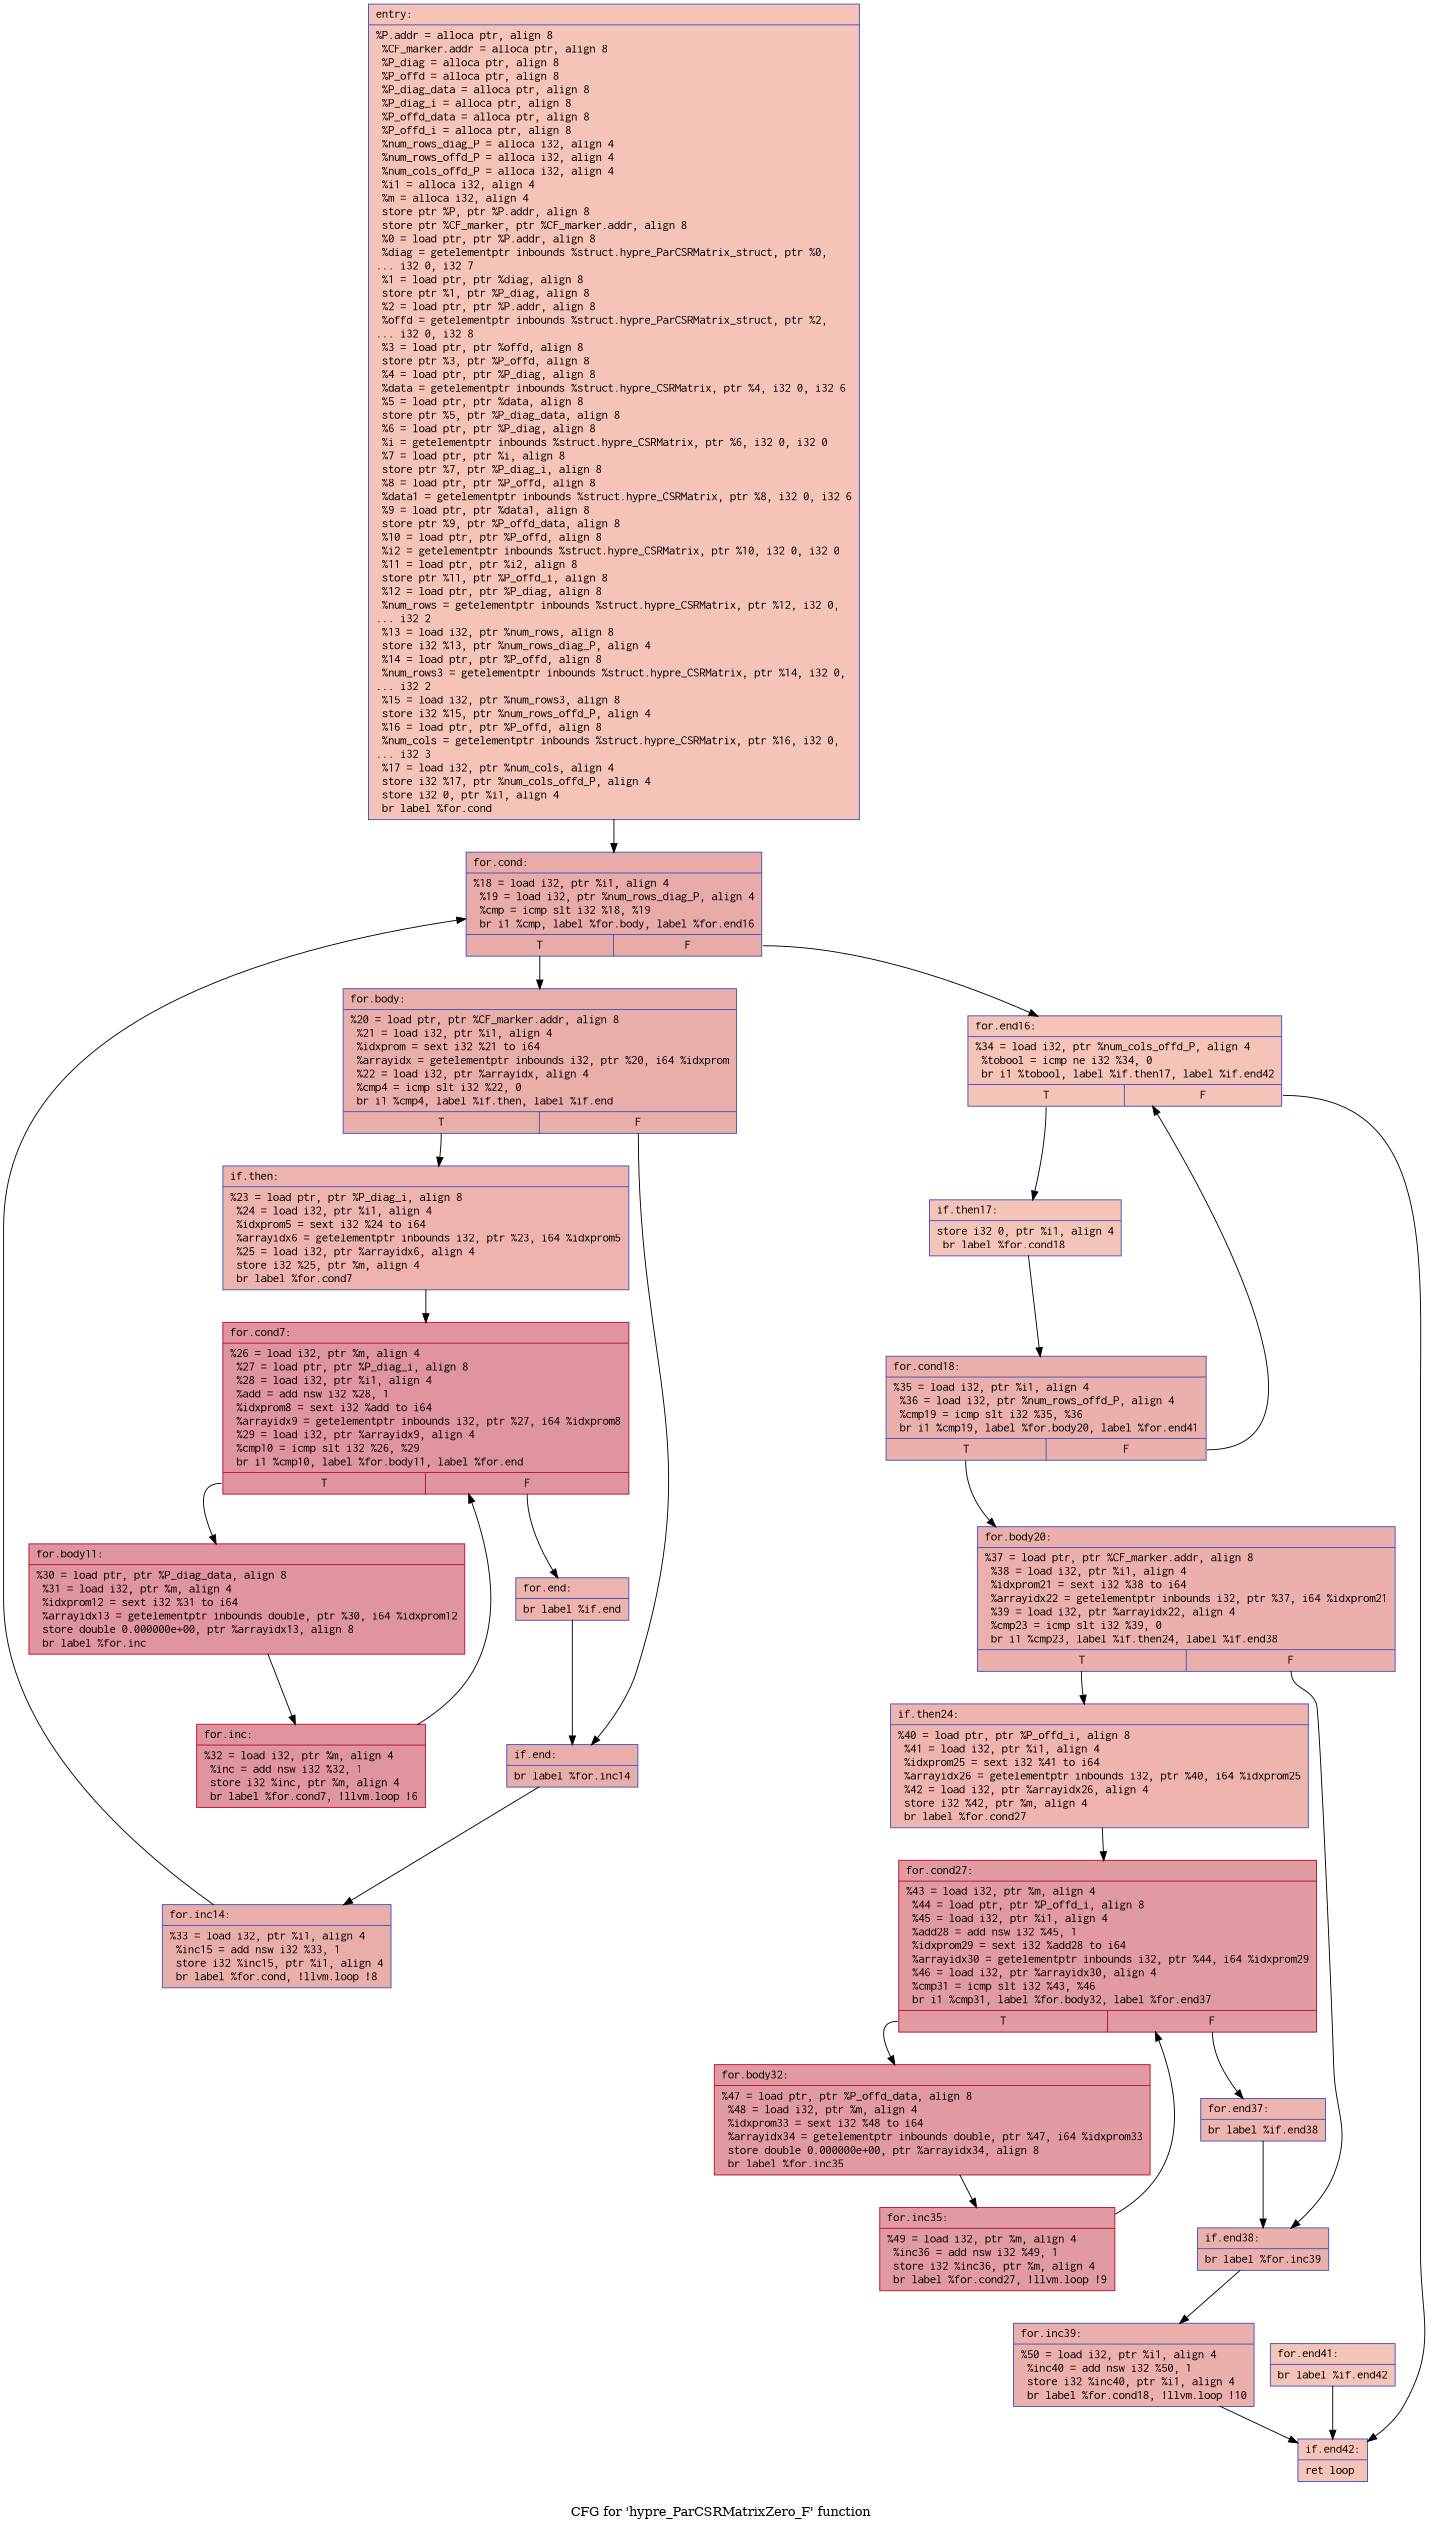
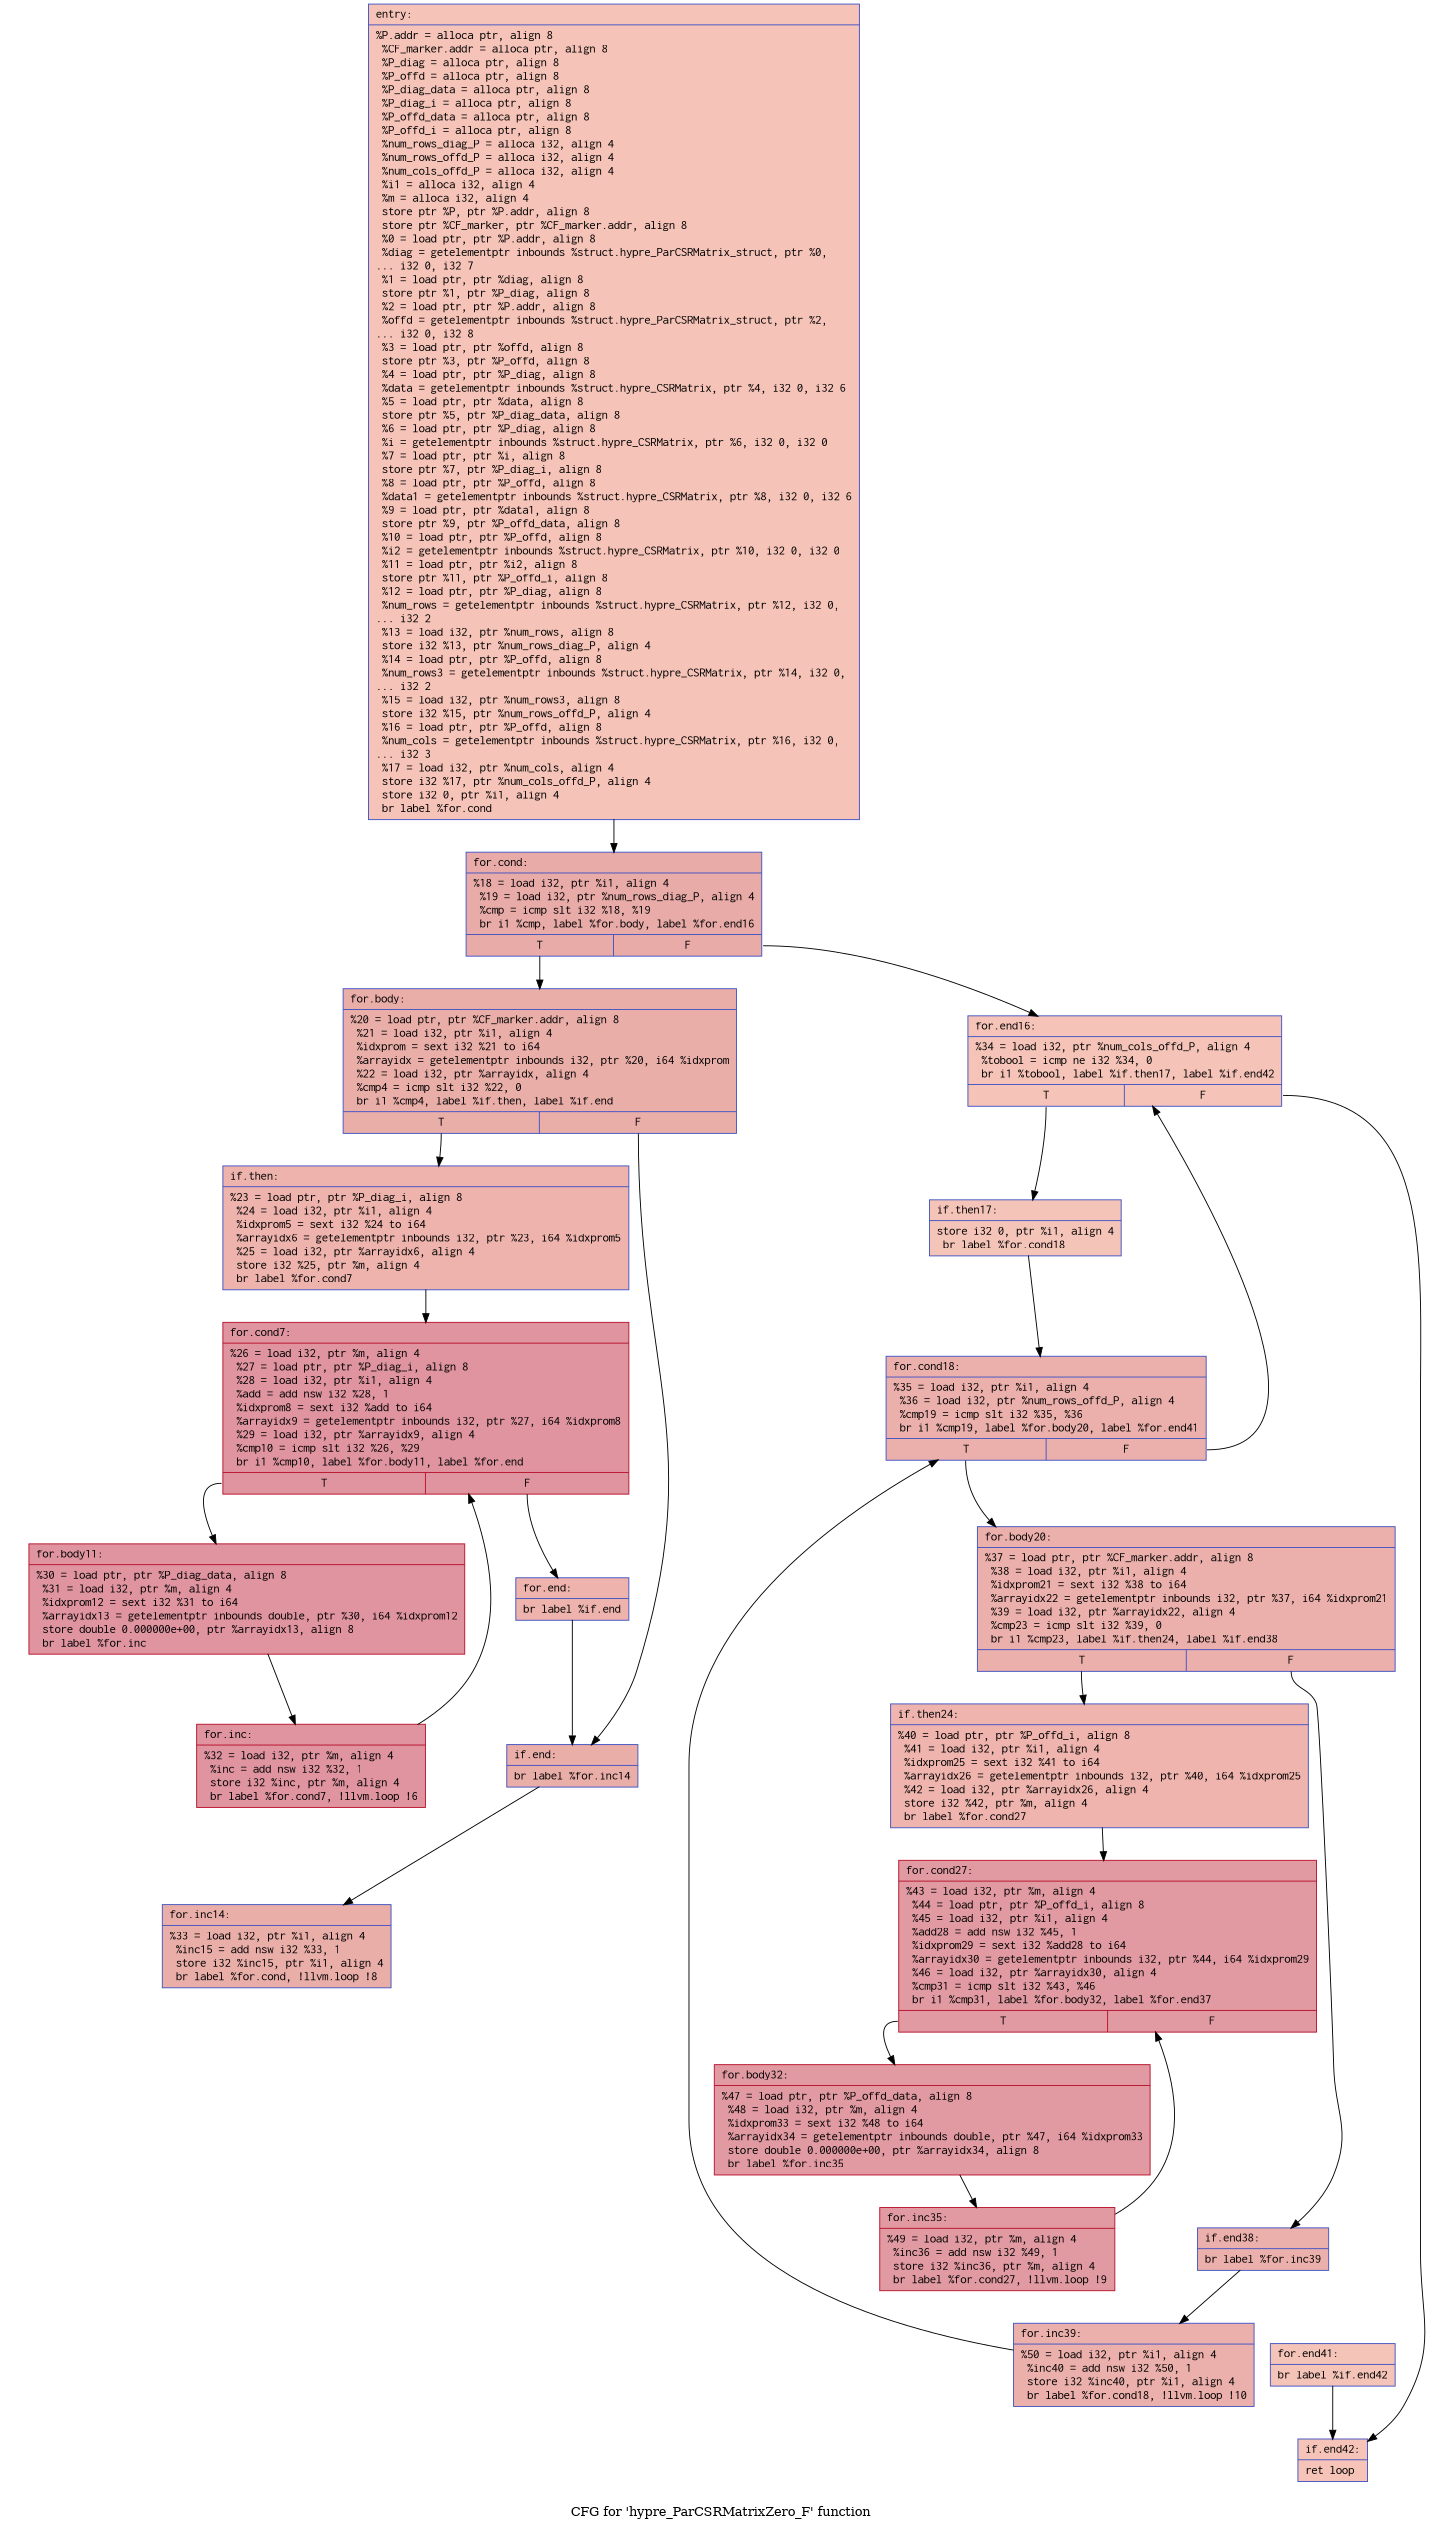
(4, 1308) -> none
(1263, 2120) -> none
(1255, 2423) -> (689, 1956)
